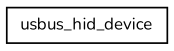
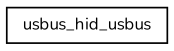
(87, 25) -> (87, 25)
